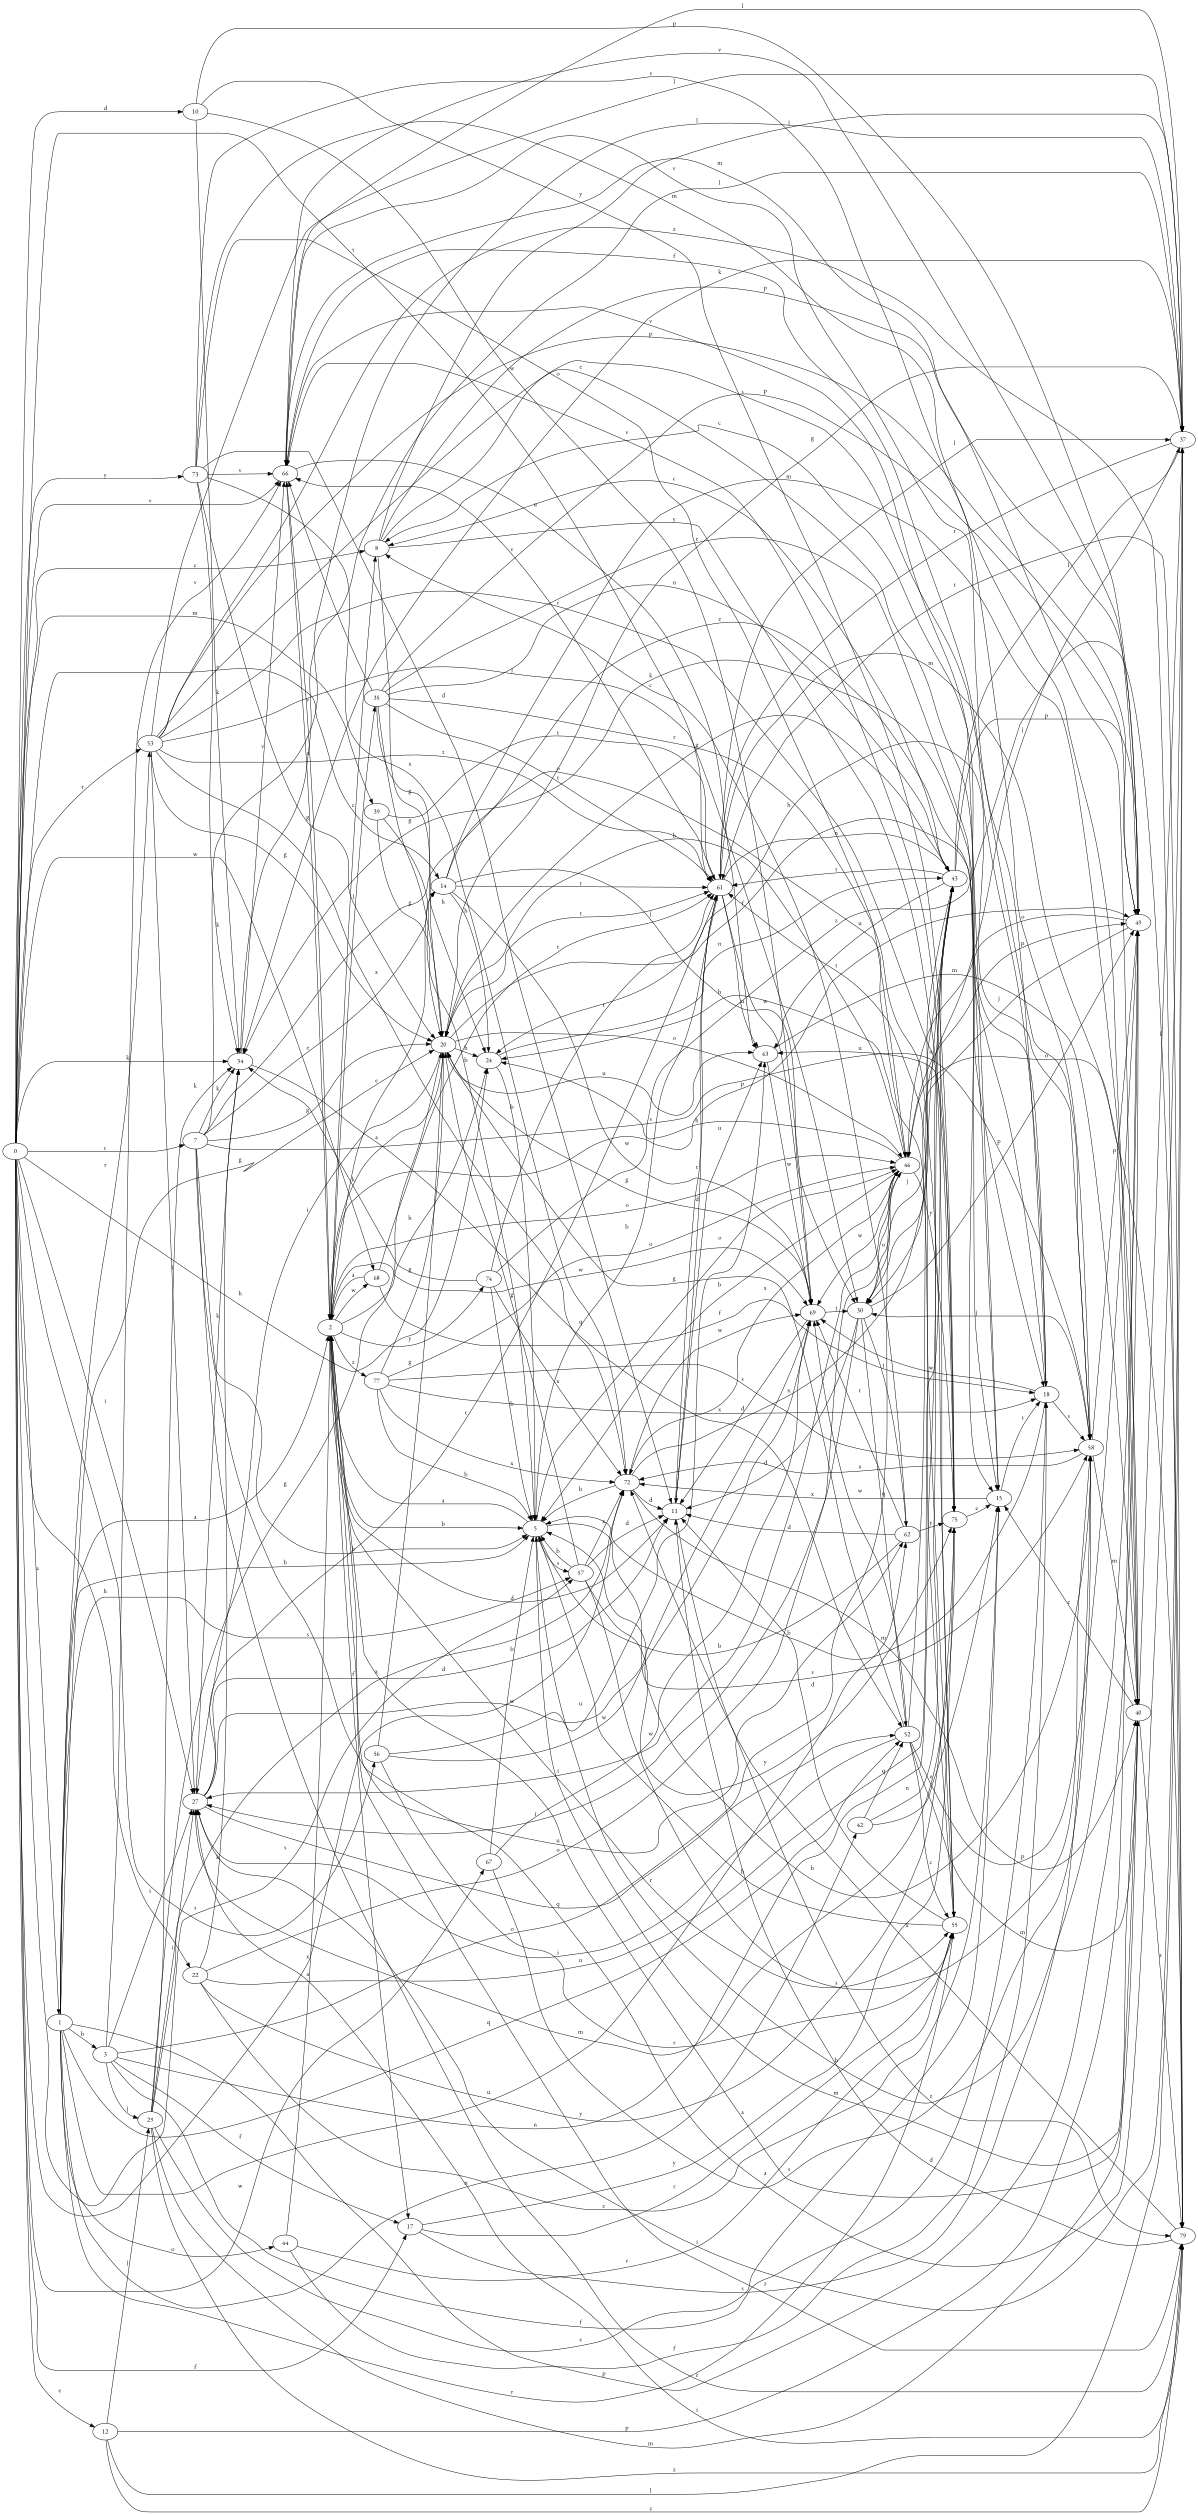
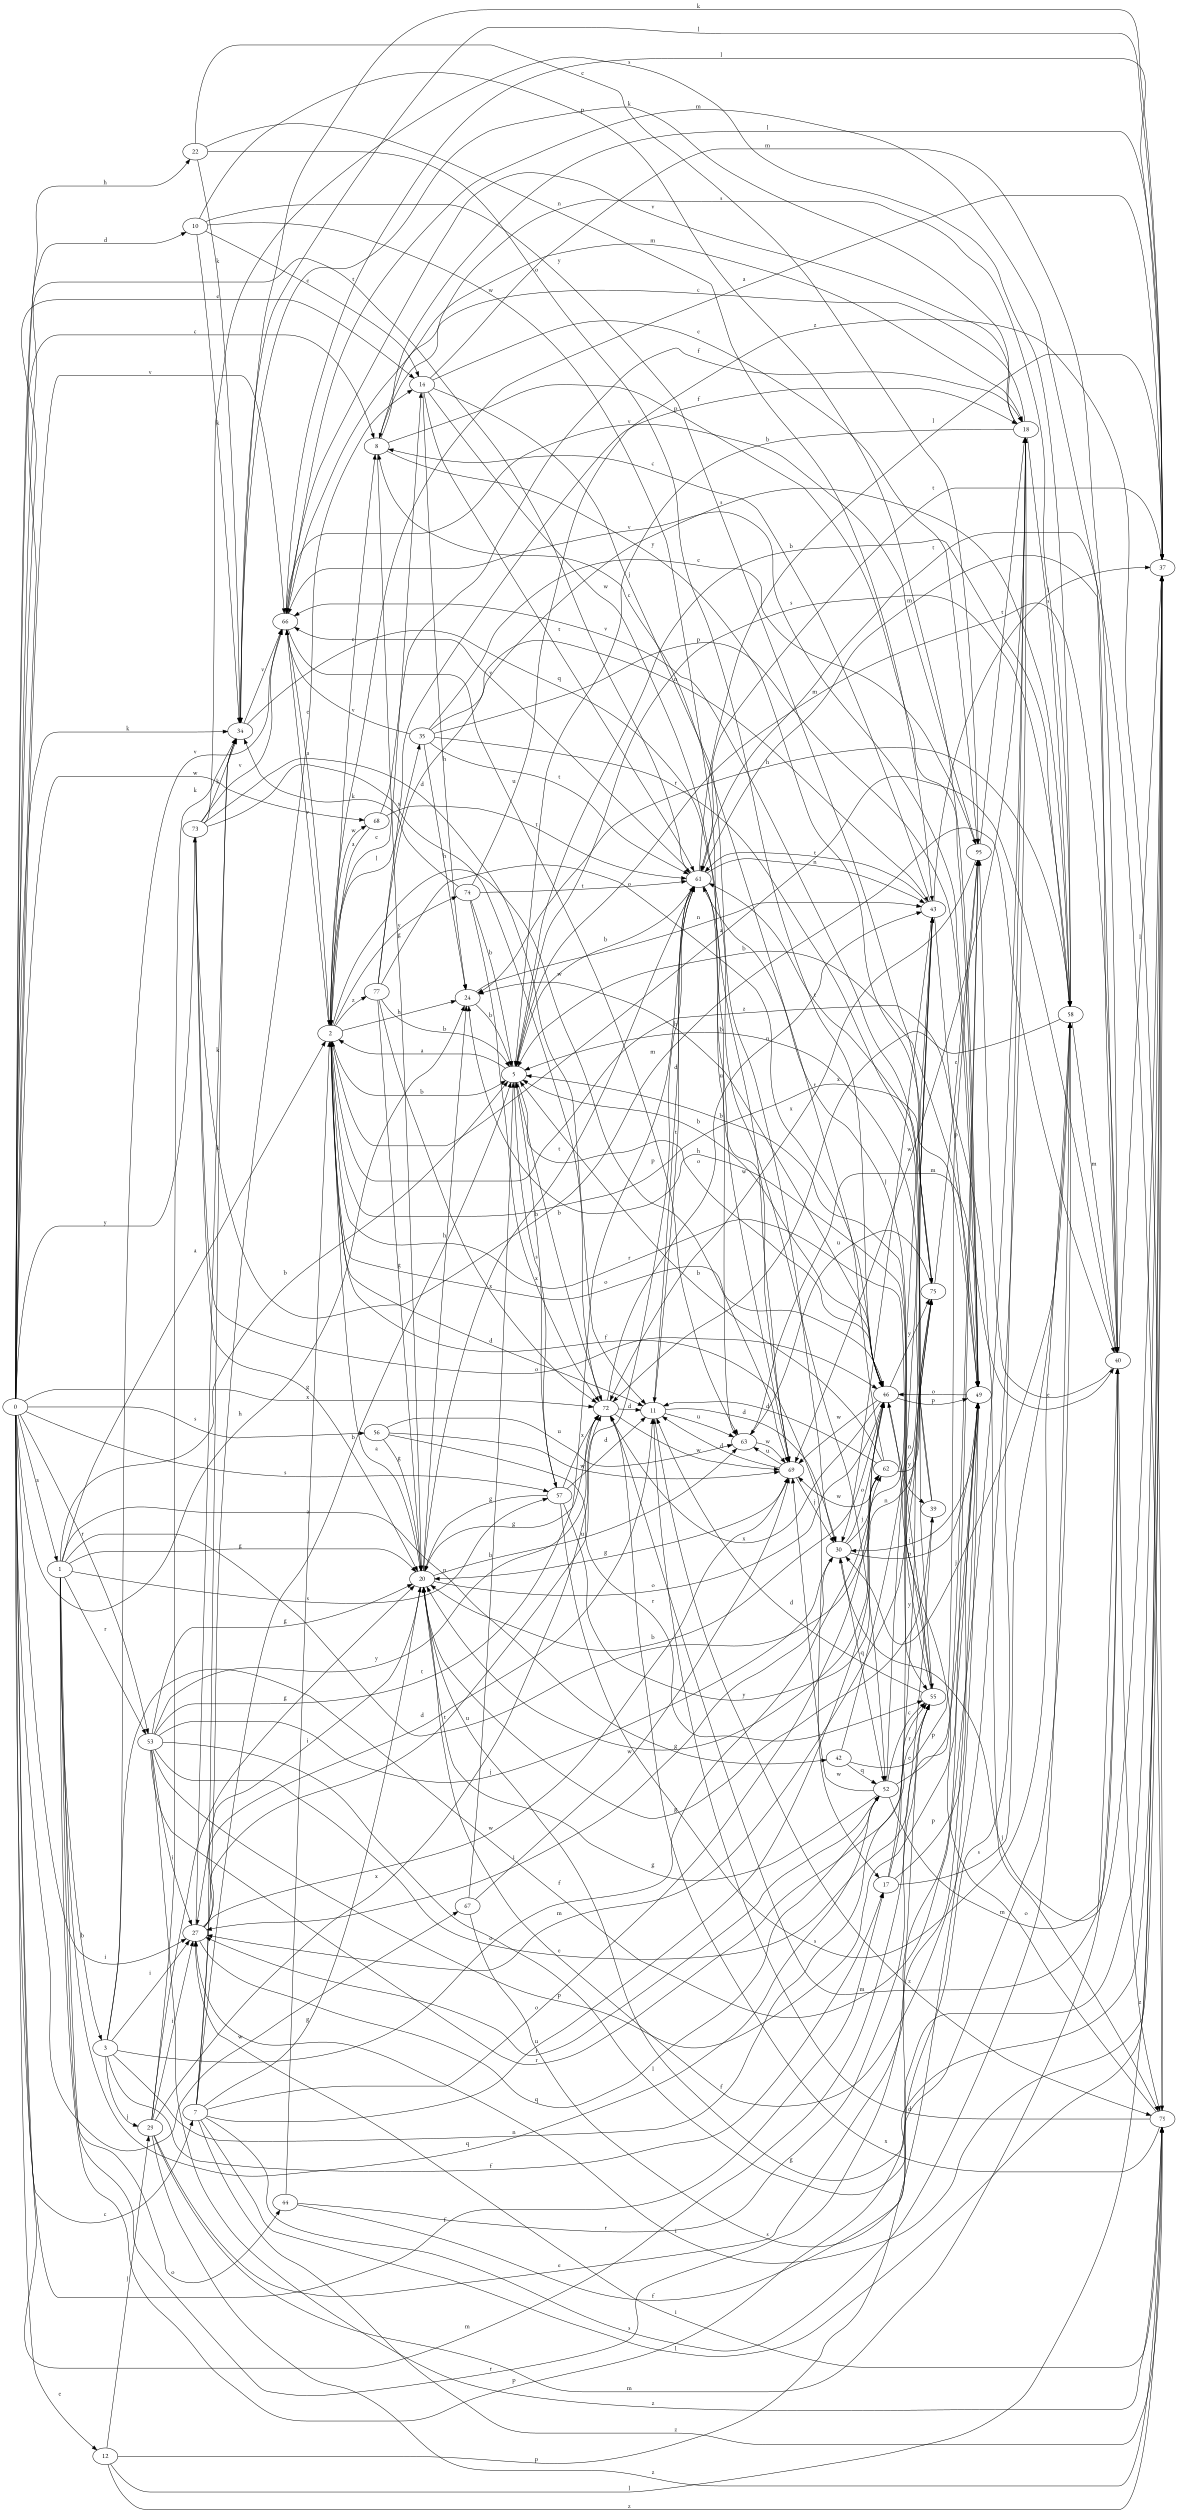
(674, 256) -> (653, 241)
none -> (320, 291)
(413, 868) -> (542, 1526)
(844, 948) -> (770, 1457)
(377, 972) -> (377, 1658)
(1115, 1188) -> (966, 1618)
(860, 1391) -> (839, 1496)
(720, 1410) -> (699, 399)
(804, 1440) -> (770, 1428)
(999, 1498) -> (979, 852)
(716, 1673) -> (899, 1454)
(760, 2071) -> none
